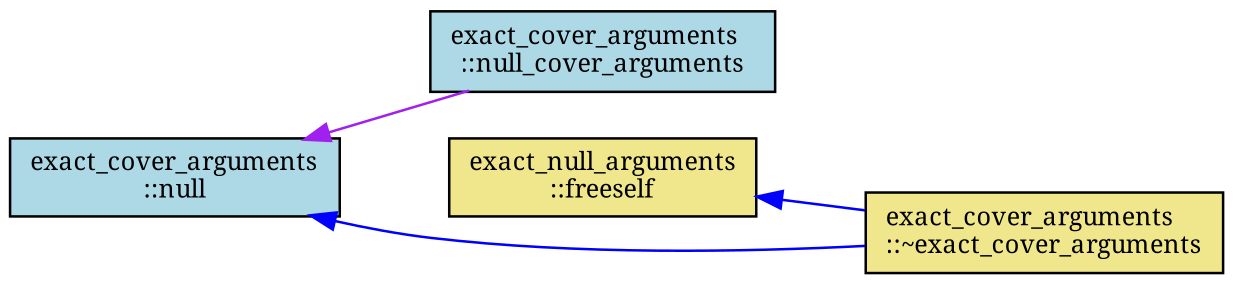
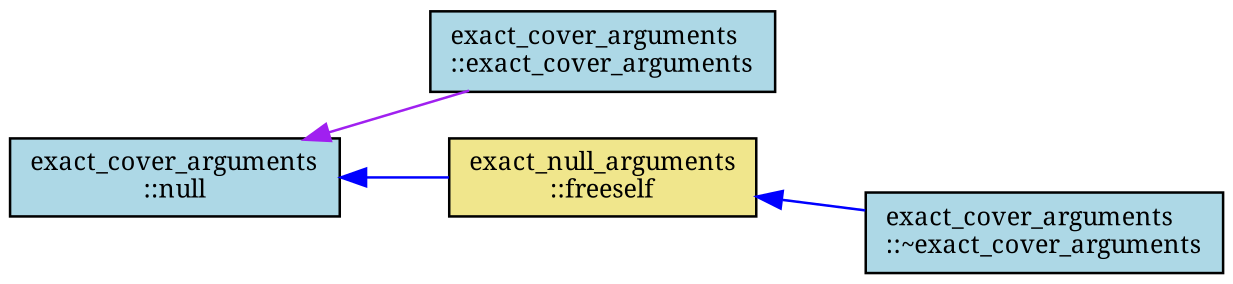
(603, 52) -> (603, 52)
(1044, 233) -> (1044, 233)
(599, 250) -> (408, 177)
